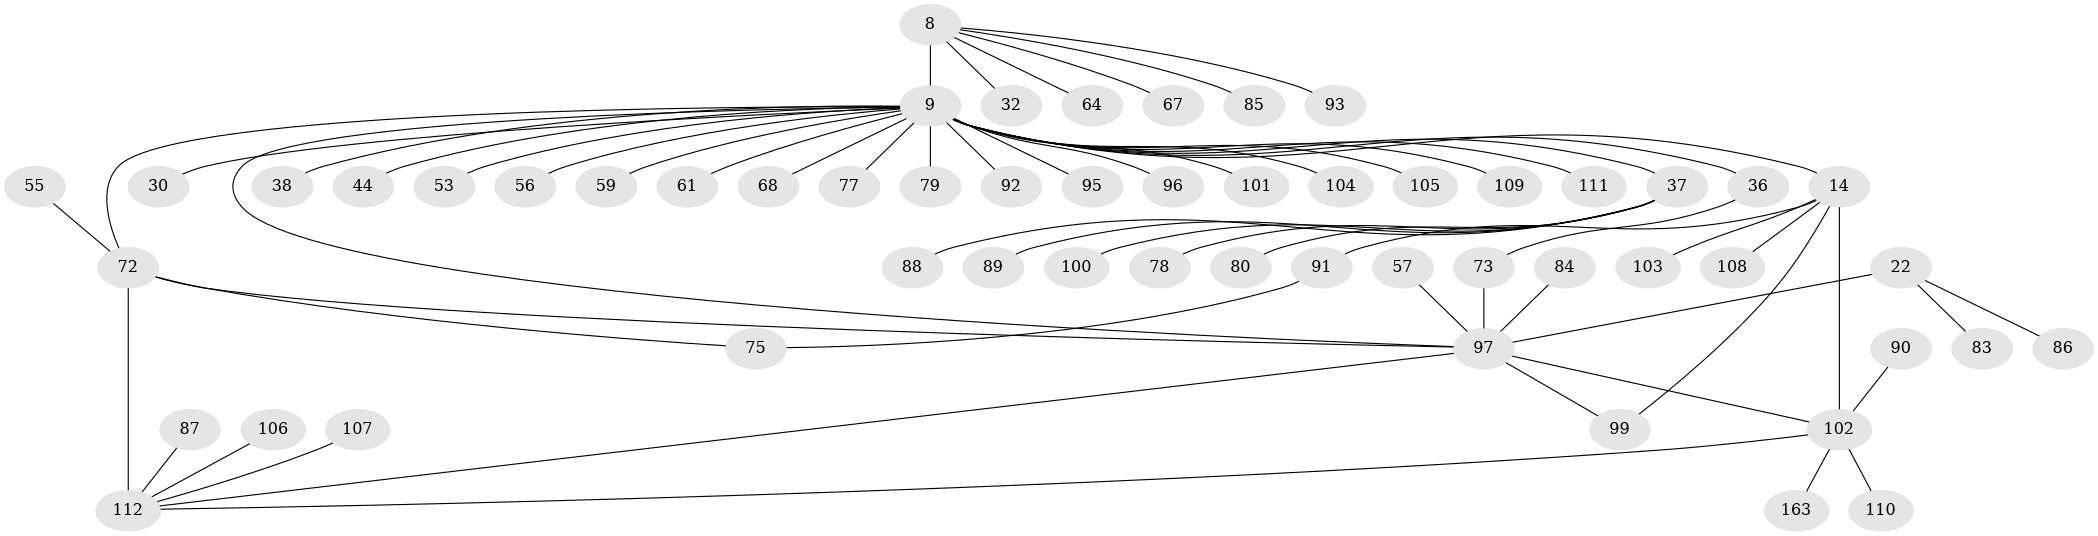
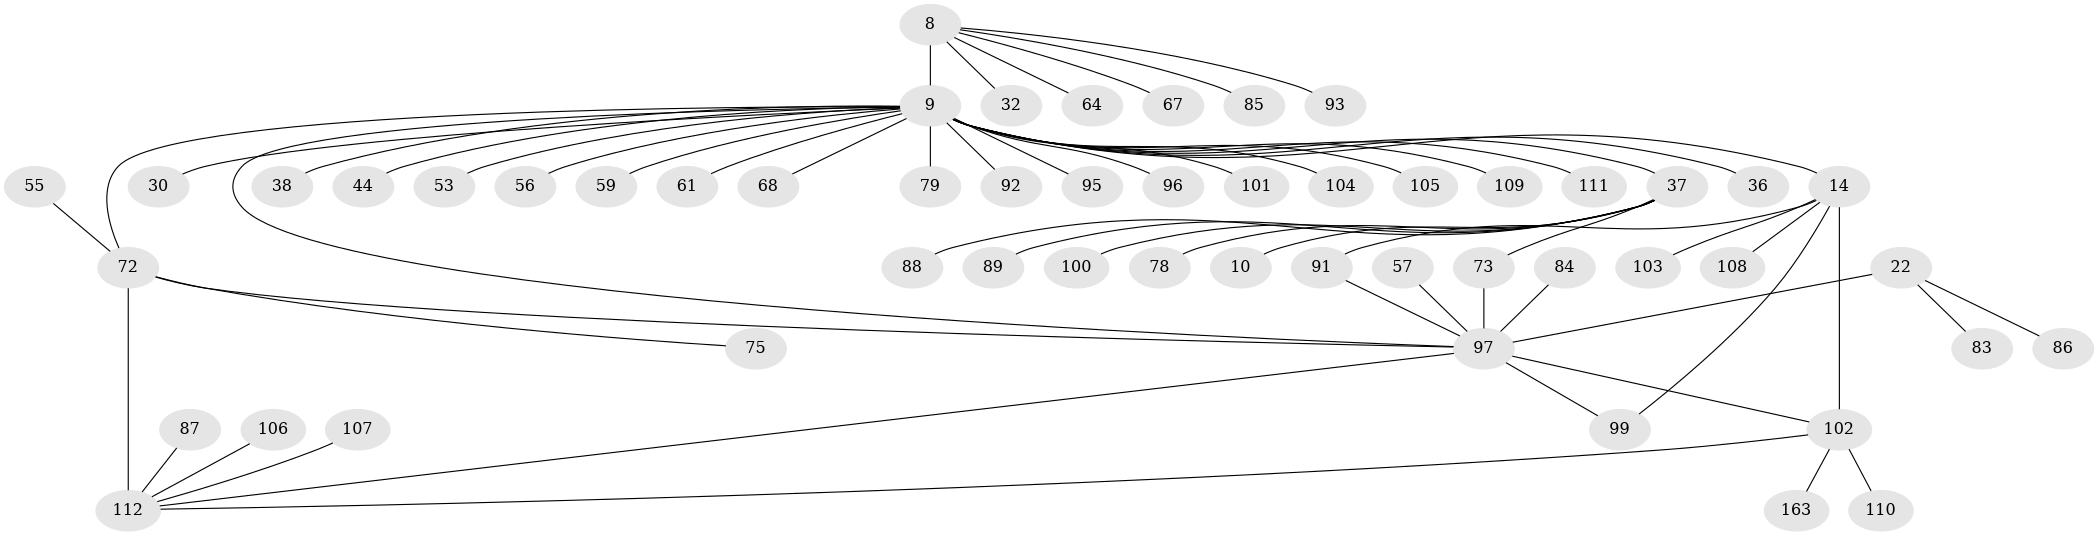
(849, 187) -> none
(1668, 220) -> (1558, 235)
(1241, 268) -> (1241, 268)
(1122, 321) -> (1403, 308)
(1901, 349) -> none
